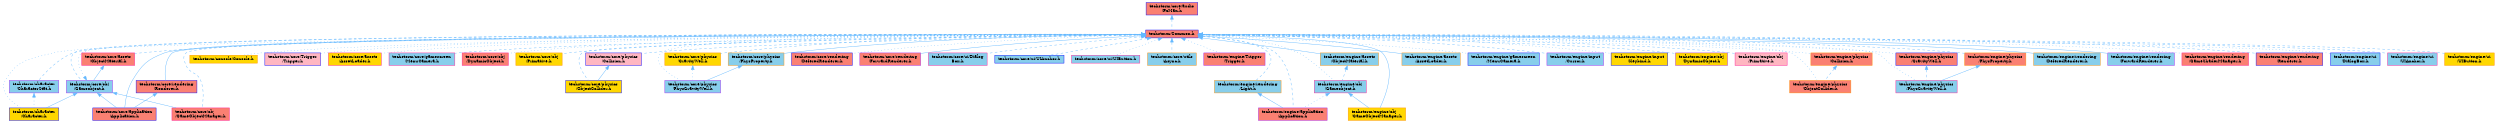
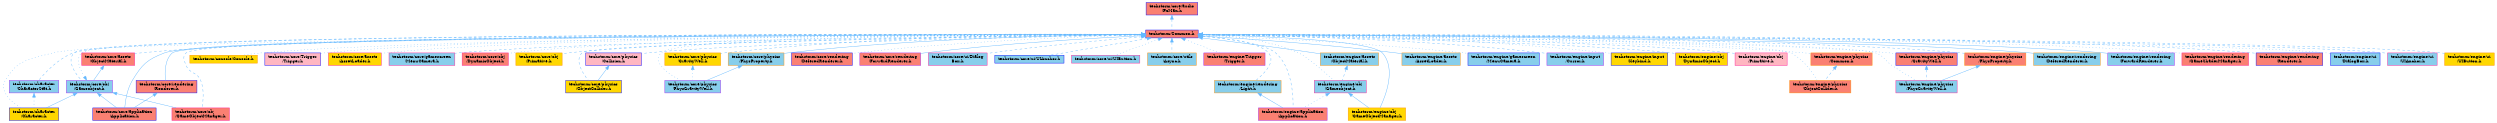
(1842, 59) -> (1842, 59)
